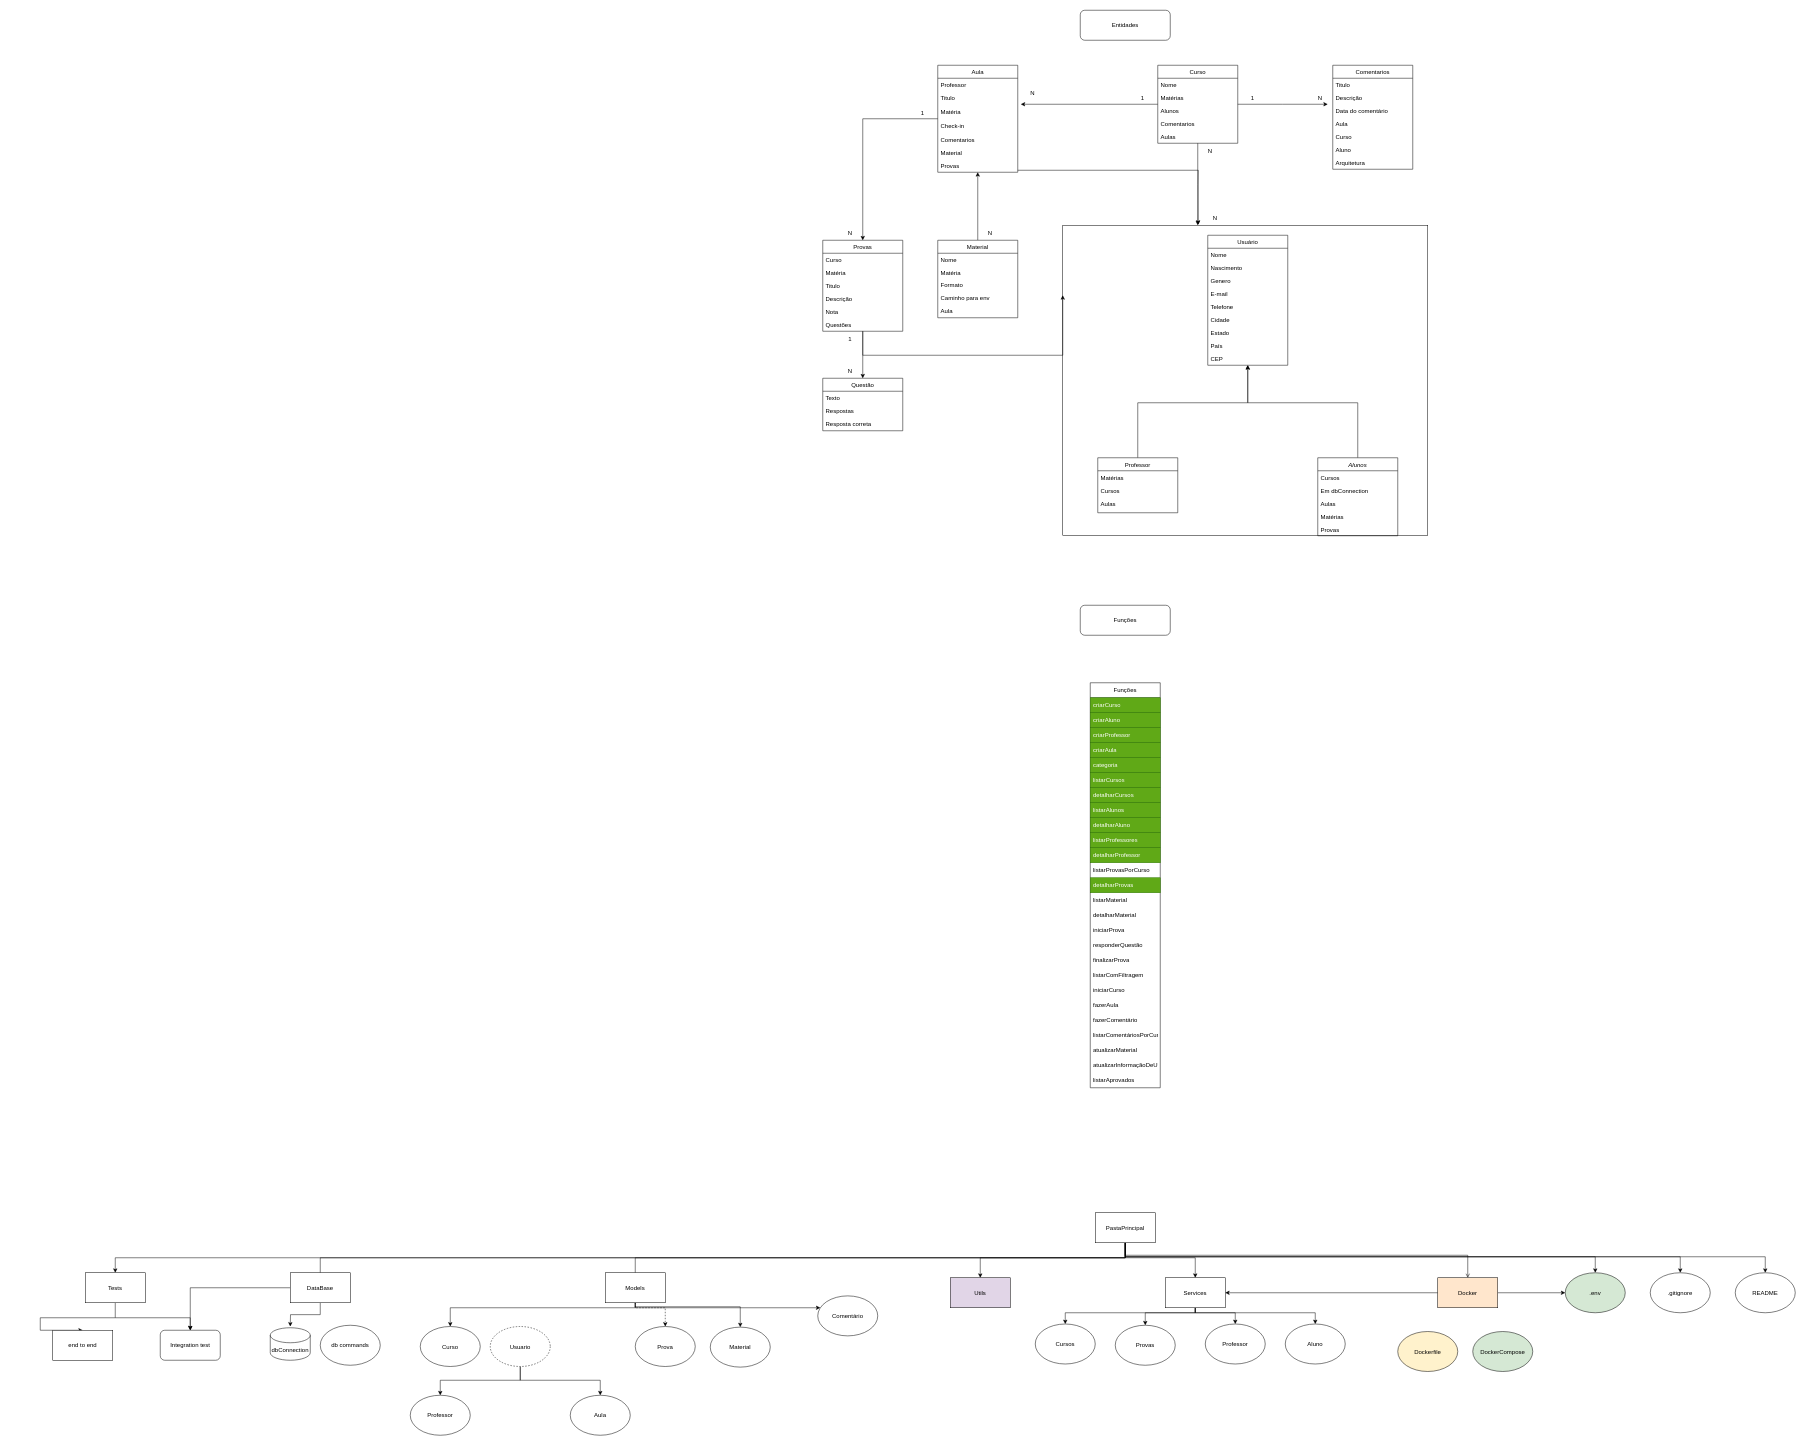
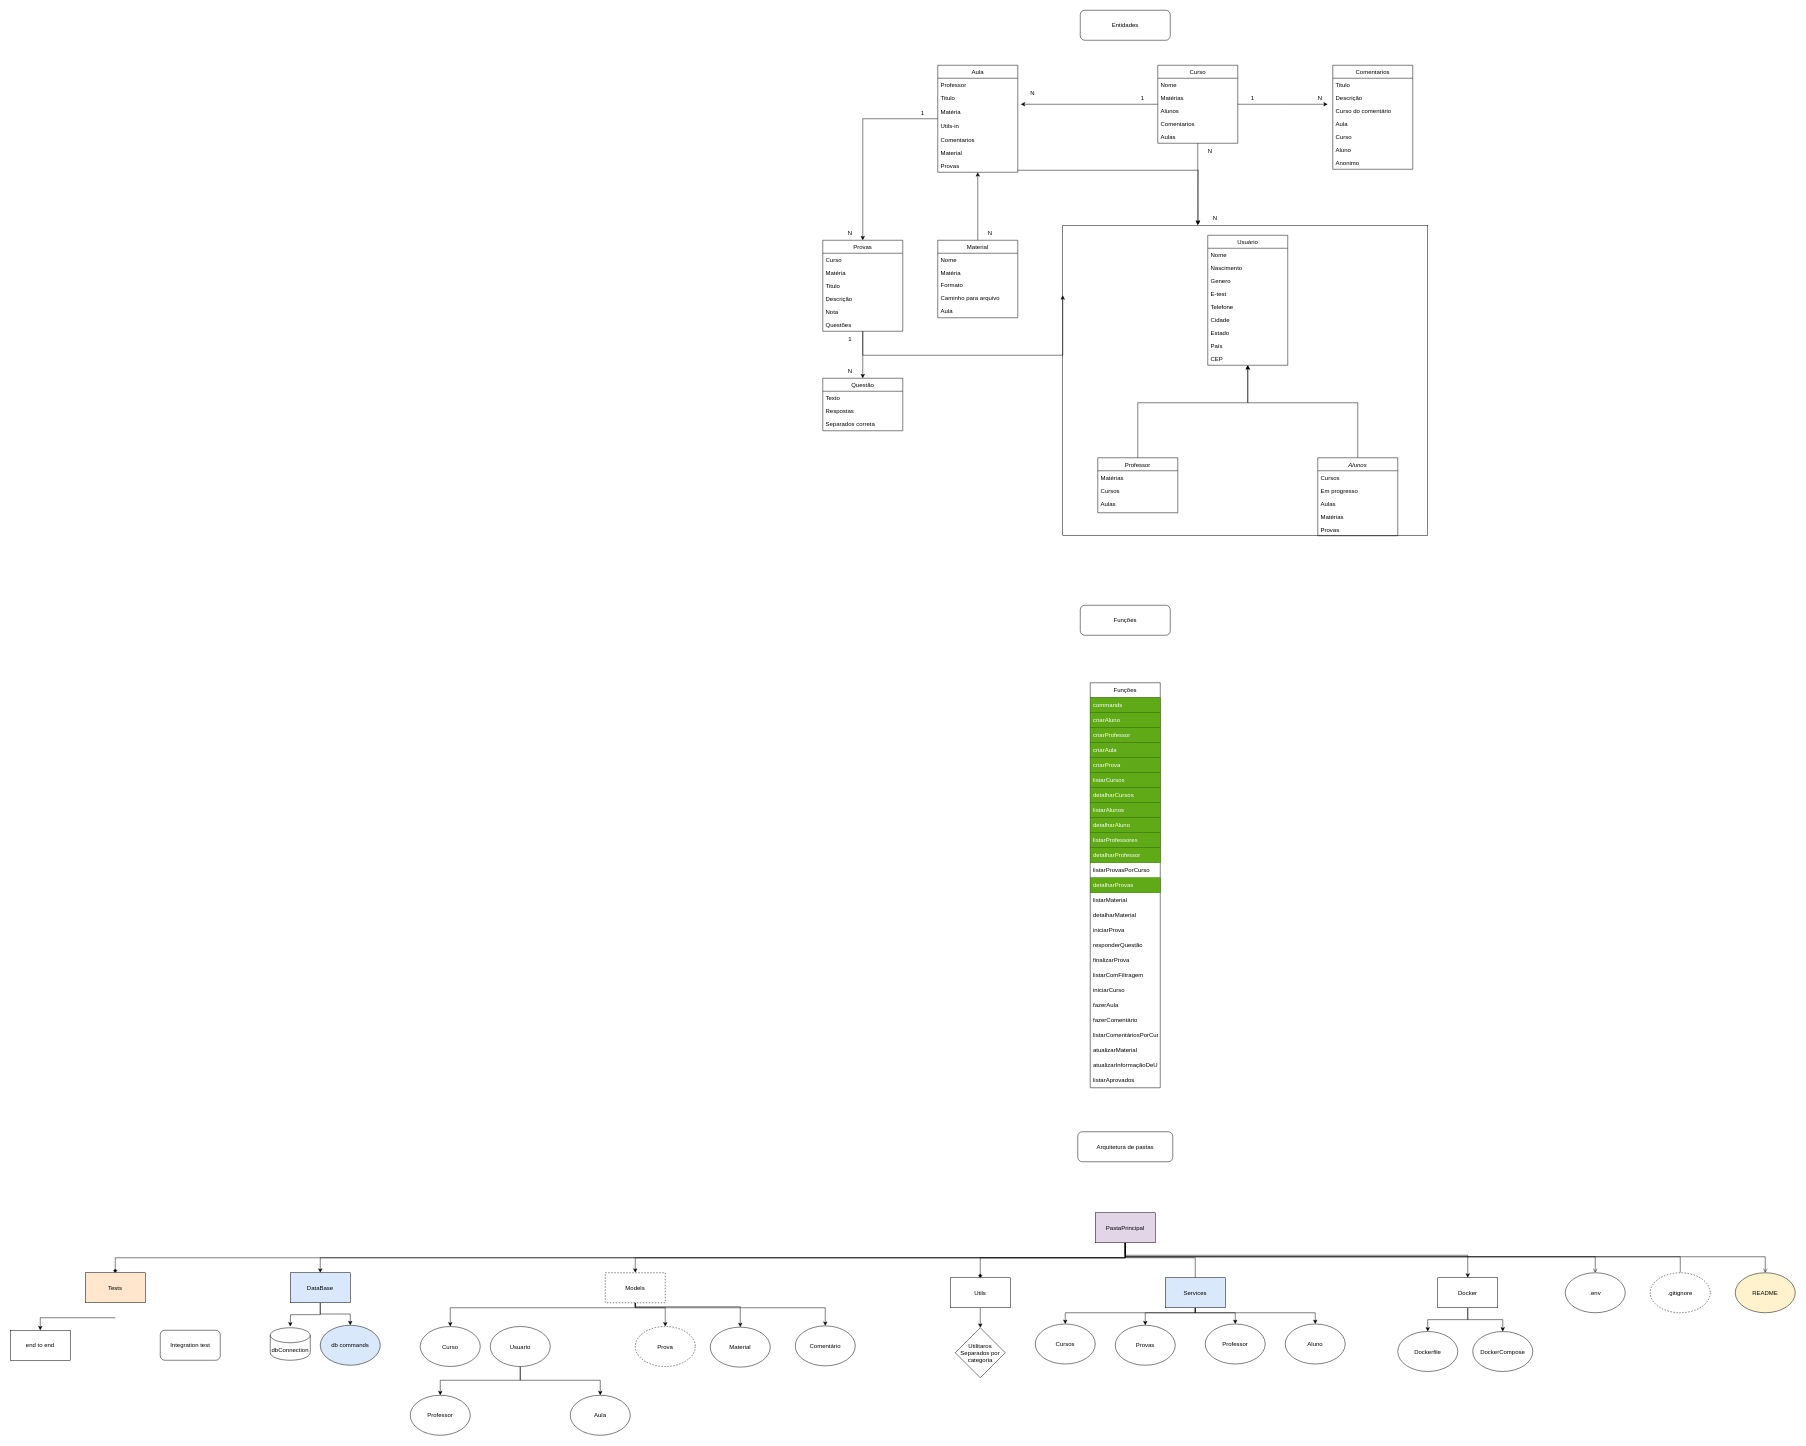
(1363, 111) -> (1365, 111)
(953, 126) -> (952, 126)
(1353, 163) -> (1346, 163)
(1219, 294) -> (1221, 294)
(965, 298) -> (971, 298)
(852, 424) -> (853, 424)
(1344, 491) -> (1340, 491)
(1109, 705) -> (1107, 705)
(1108, 765) -> (1109, 765)
none -> (1125, 1147)
(1125, 1228) -> (1125, 1228)
(115, 1267) -> (115, 1267)
(1595, 1268) -> (1595, 1270)
(1680, 1268) -> (1680, 1270)
(1765, 1268) -> (1765, 1270)
(320, 1270) -> (320, 1268)
(635, 1270) -> (635, 1268)
(980, 1272) -> (980, 1272)
(1195, 1274) -> (1195, 1275)
(1468, 1274) -> (1468, 1273)
(115, 1288) -> (115, 1288)
(227, 1288) -> (350, 1320)
(320, 1288) -> (320, 1288)
(635, 1288) -> (635, 1288)
(980, 1293) -> (980, 1293)
(1195, 1293) -> (1195, 1293)
(1229, 1293) -> (1503, 1326)
(1468, 1293) -> (1468, 1293)
(1560, 1293) -> (1428, 1326)
(1595, 1293) -> (1595, 1293)
(1680, 1293) -> (1680, 1293)
(1765, 1293) -> (1765, 1293)
(665, 1316) -> (665, 1316)
(848, 1316) -> (825, 1346)
(144, 1318) -> none
none -> (980, 1324)
(83, 1345) -> (40, 1345)
(350, 1345) -> (350, 1345)
(520, 1347) -> (520, 1347)
(665, 1347) -> (665, 1347)
(1428, 1352) -> (1428, 1352)
(1503, 1352) -> (1503, 1352)
none -> (980, 1353)
